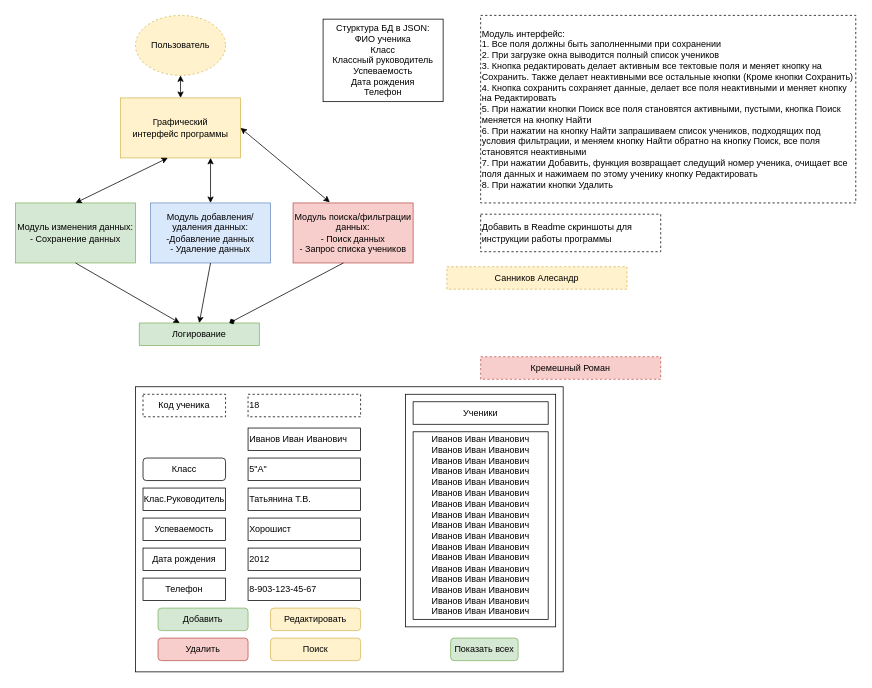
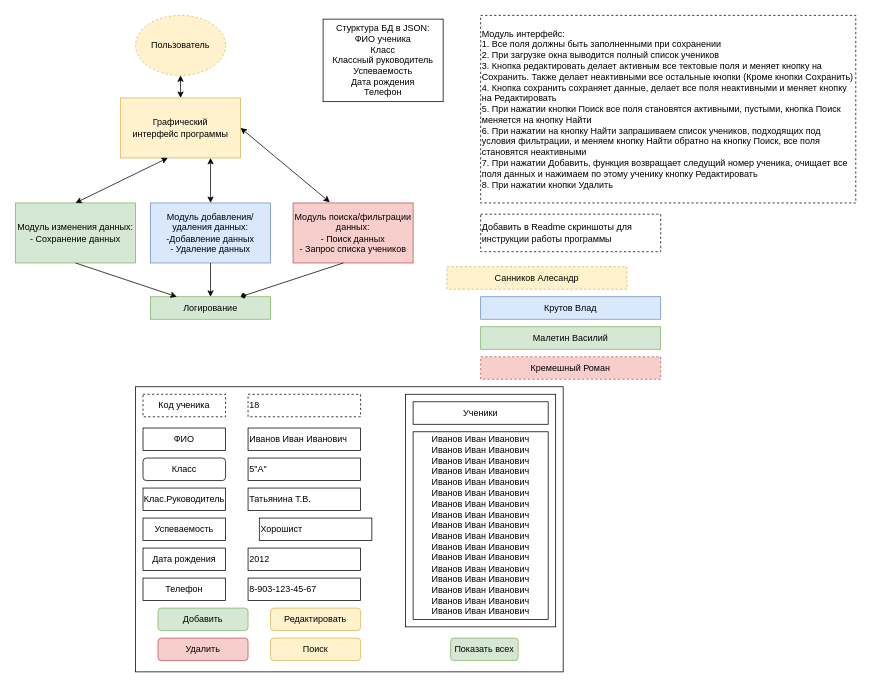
none -> (570, 308)
(199, 334) -> (210, 308)
none -> (570, 338)
none -> (184, 439)
(304, 529) -> (315, 529)
